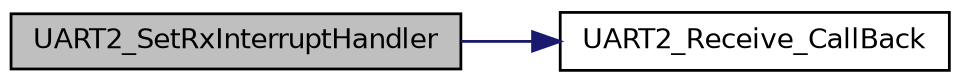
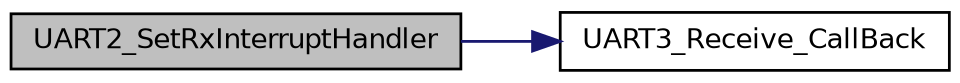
(755, 41) -> (755, 41)
